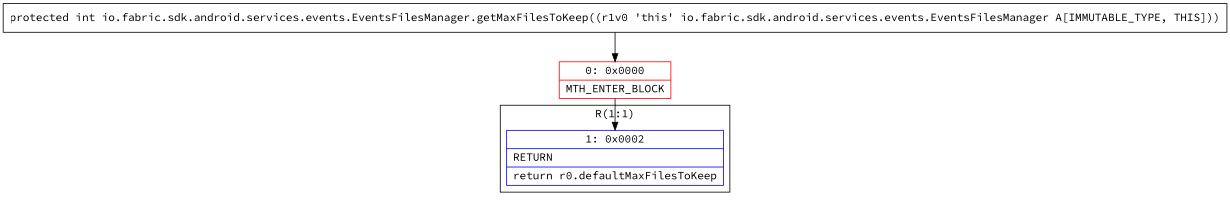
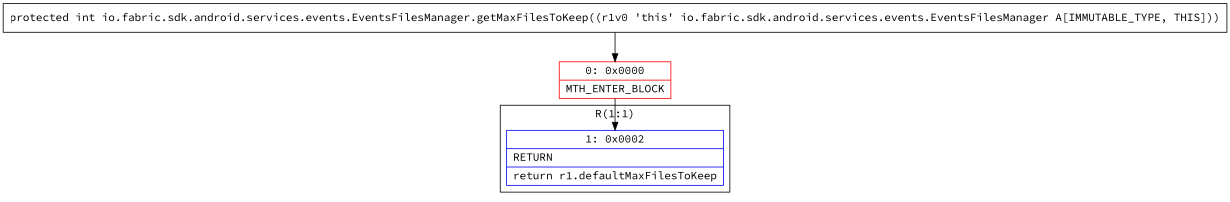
(615, 176) -> (615, 176)
